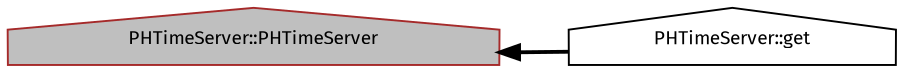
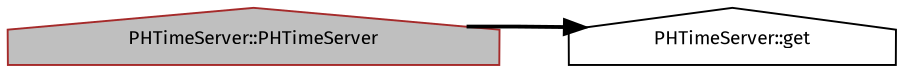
(544, 52) -> (516, 27)
